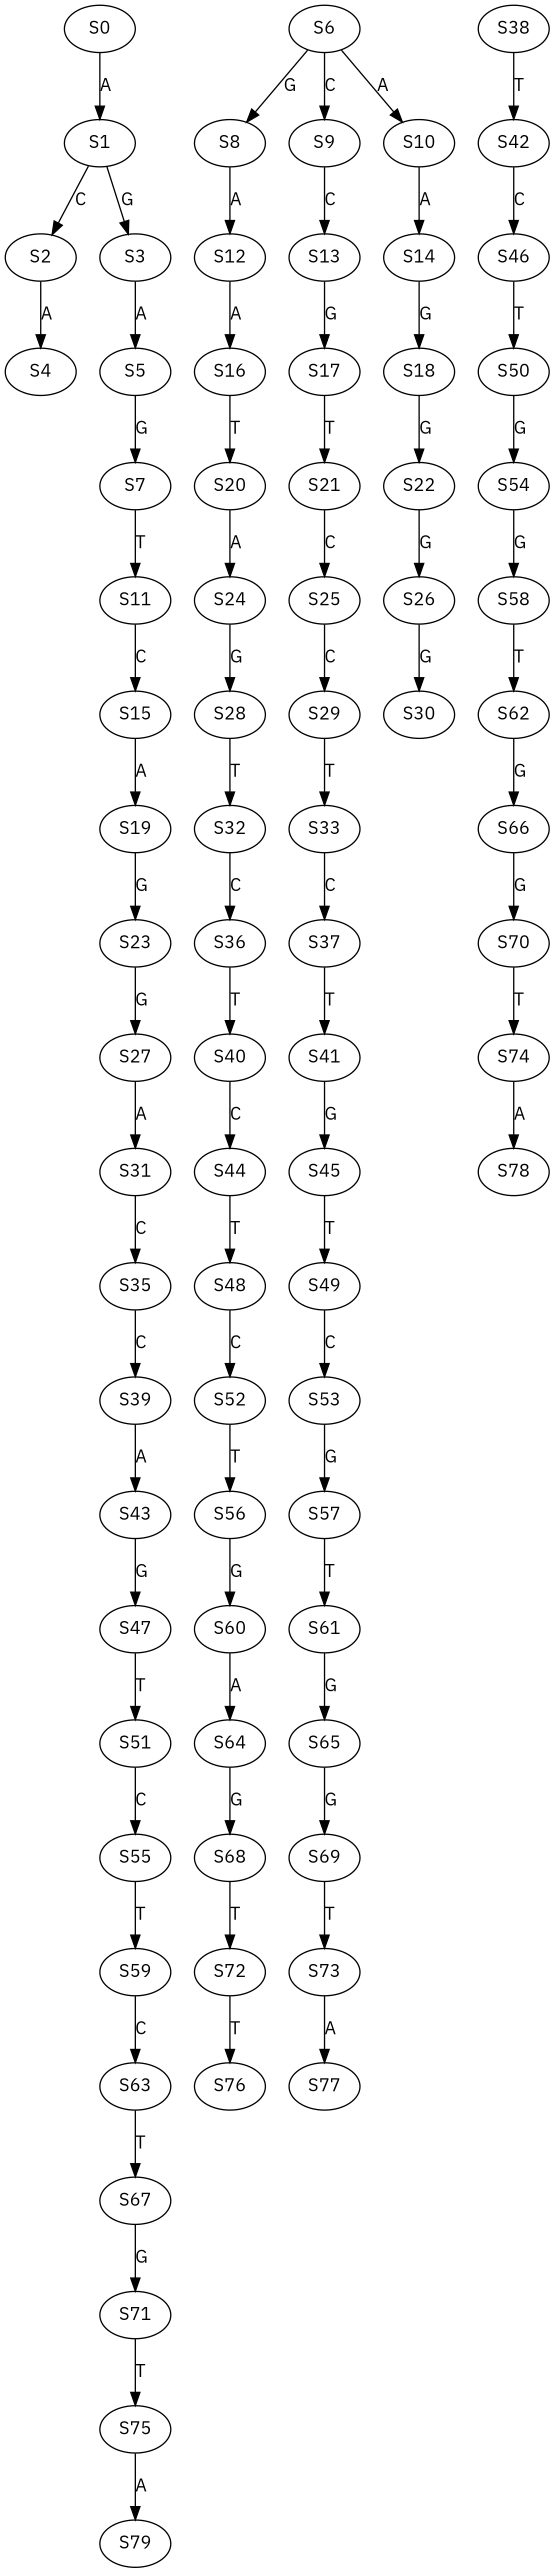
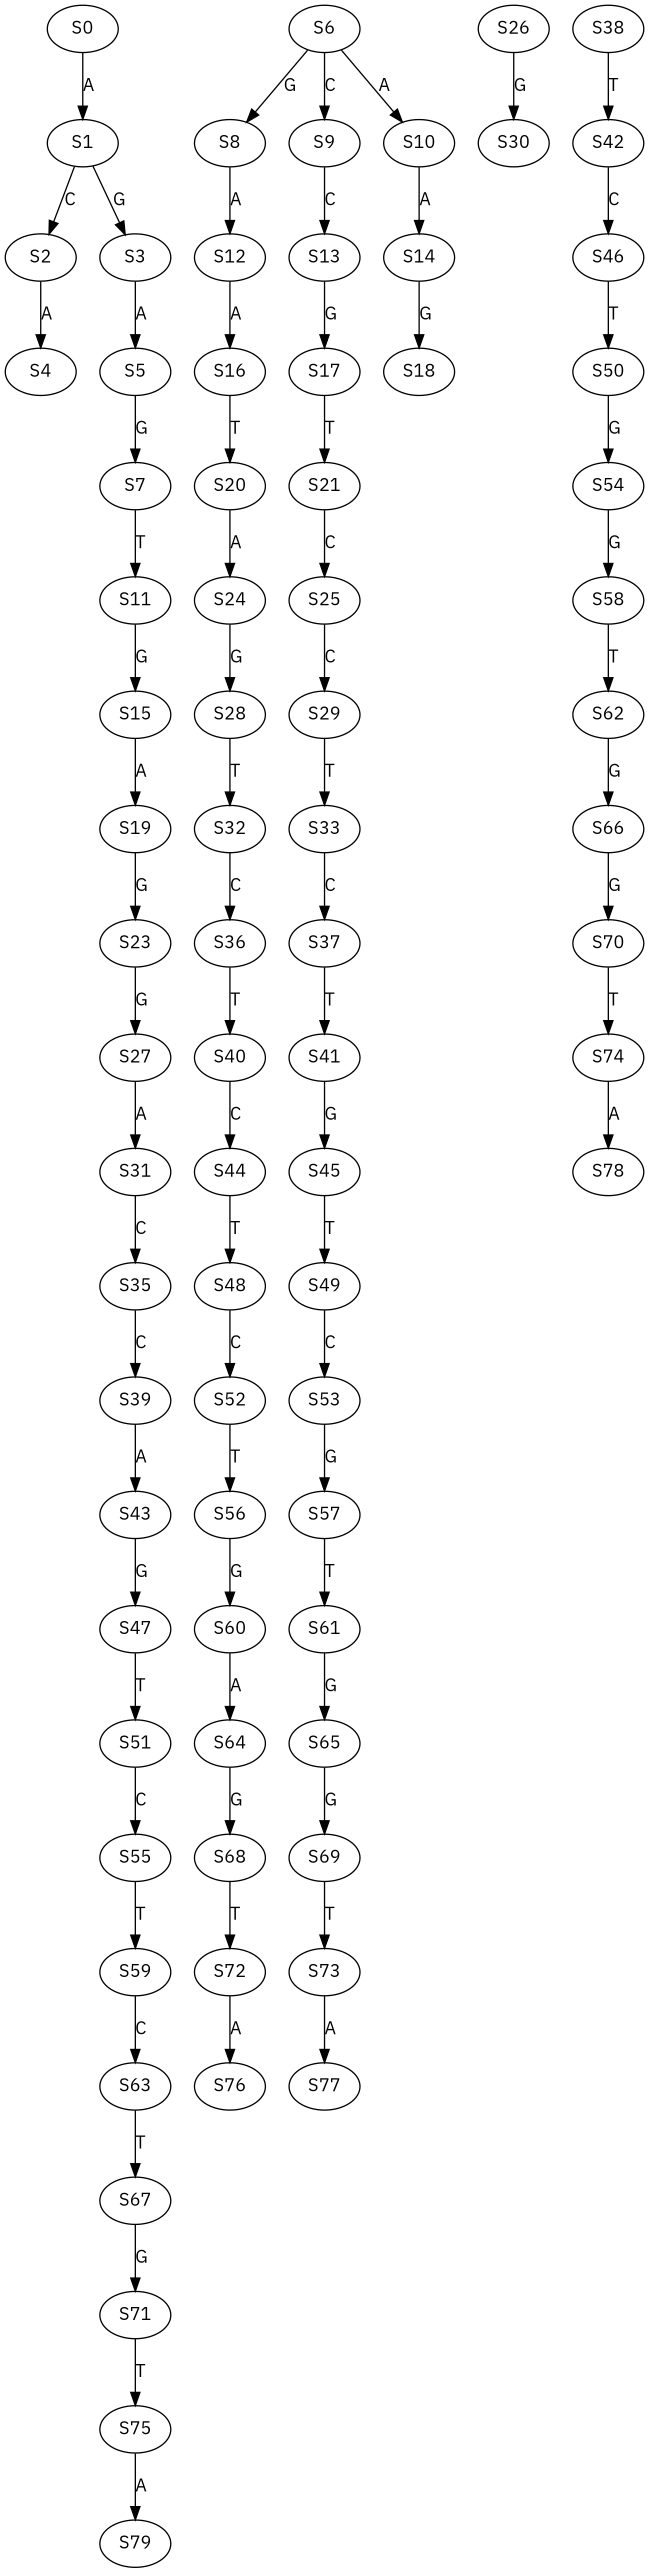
(419, 486) -> none
(142, 658) -> (142, 658)
(236, 2029) -> (236, 2029)
